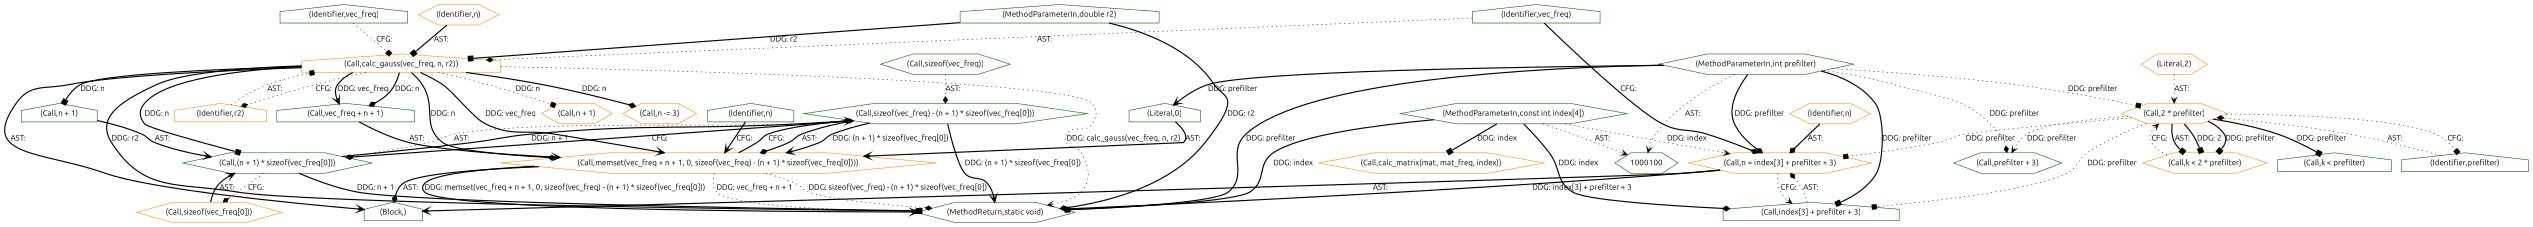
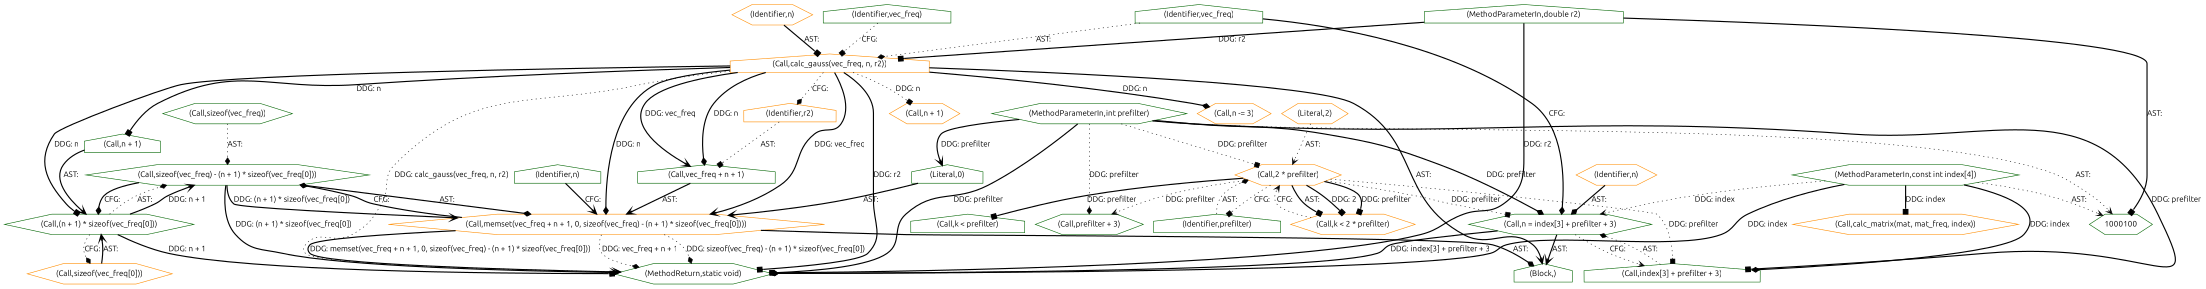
none -> (1961, 34)
(268, 84) -> (751, 142)
(1780, 163) -> (1560, 224)
